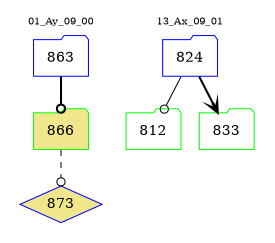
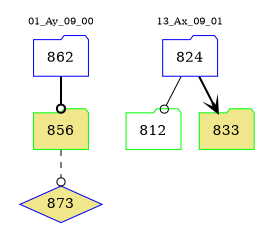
(61, 58) -> (61, 58)
(61, 131) -> (61, 131)
(227, 131) -> (227, 131)
